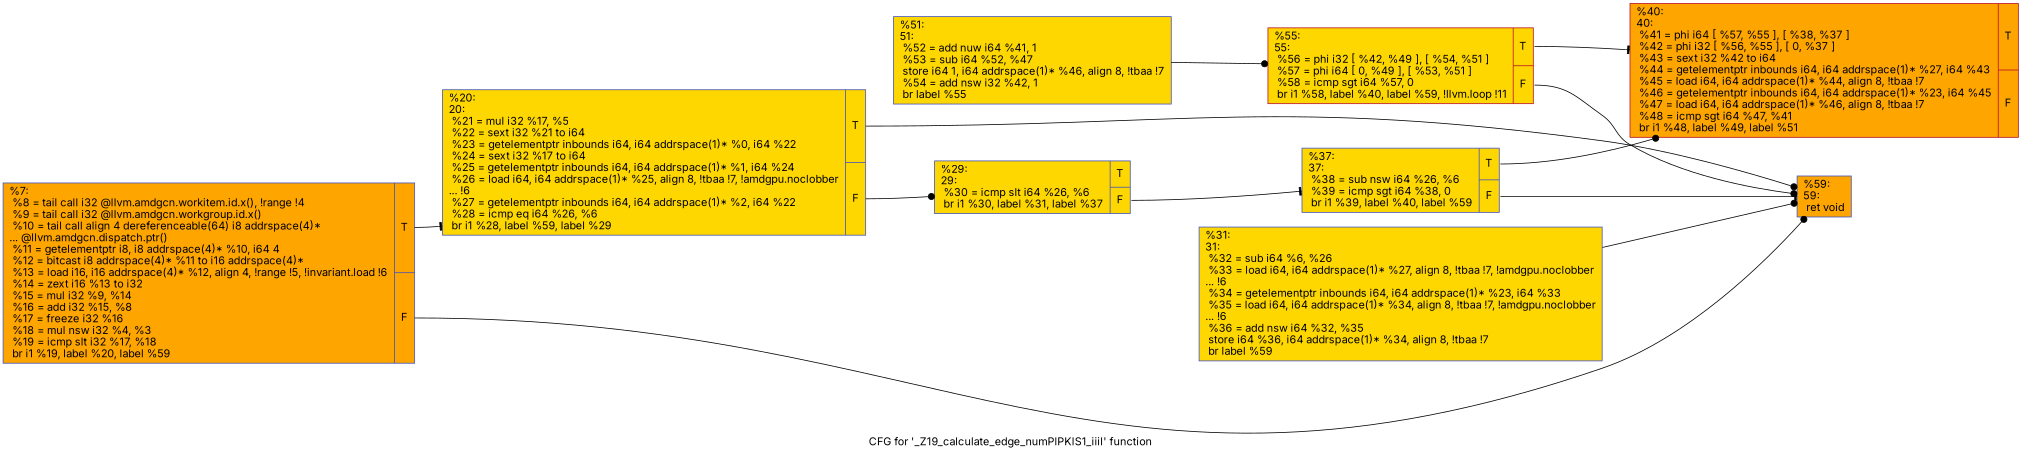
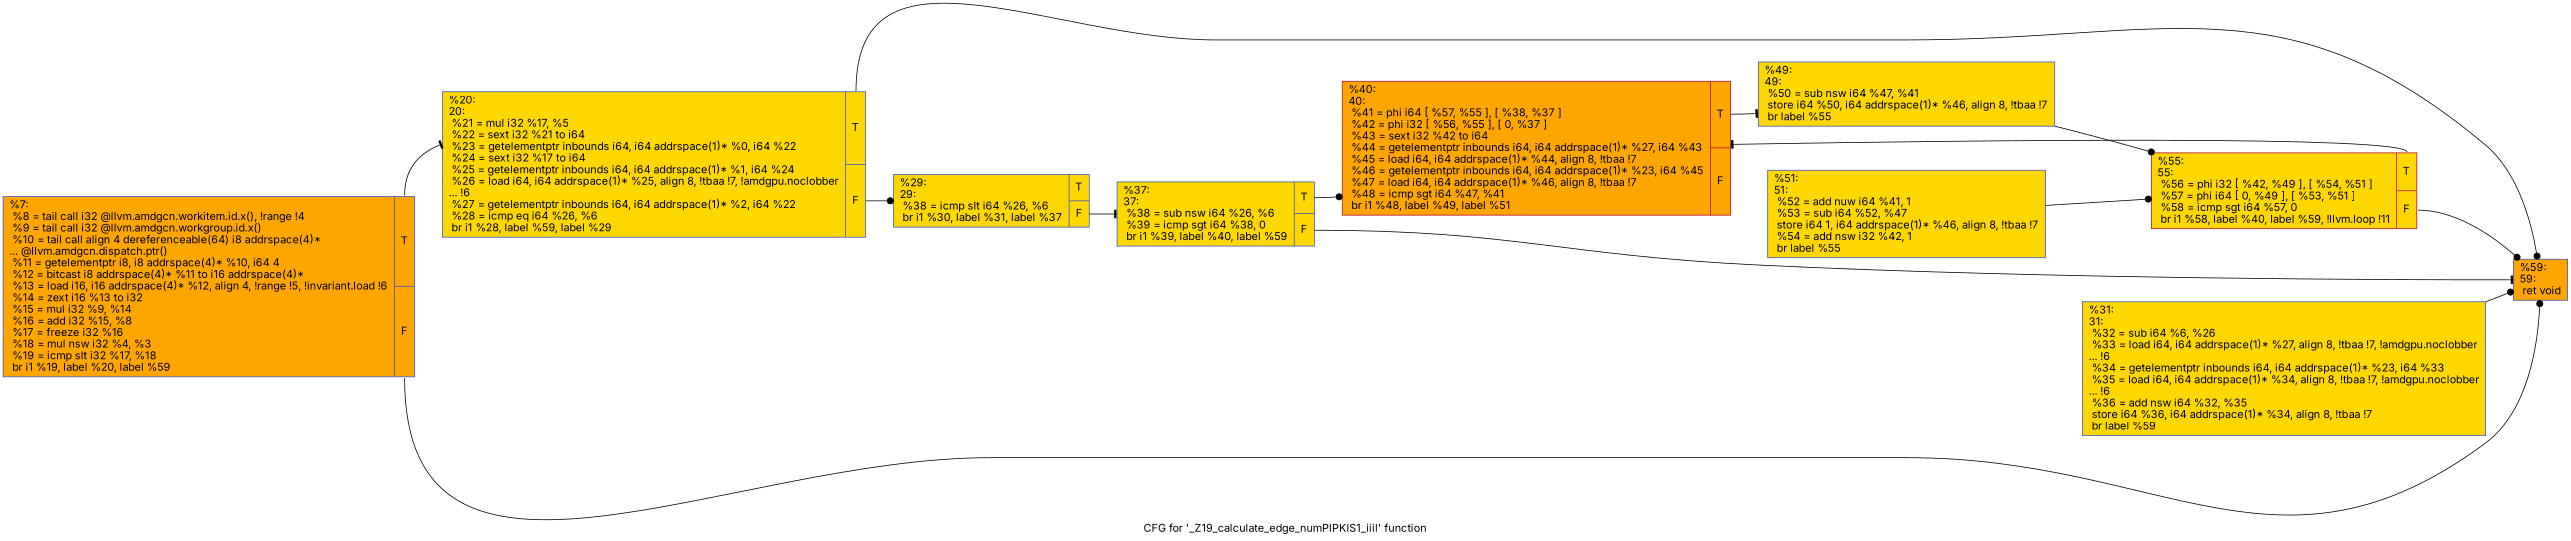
none -> (1907, 94)
(1015, 193) -> (974, 206)
